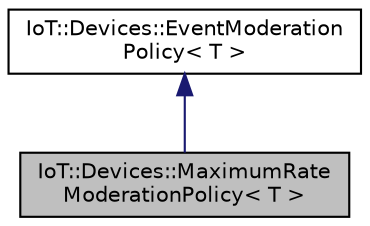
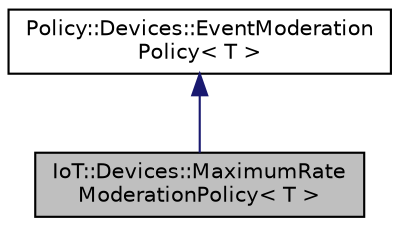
(185, 42) -> (200, 42)
